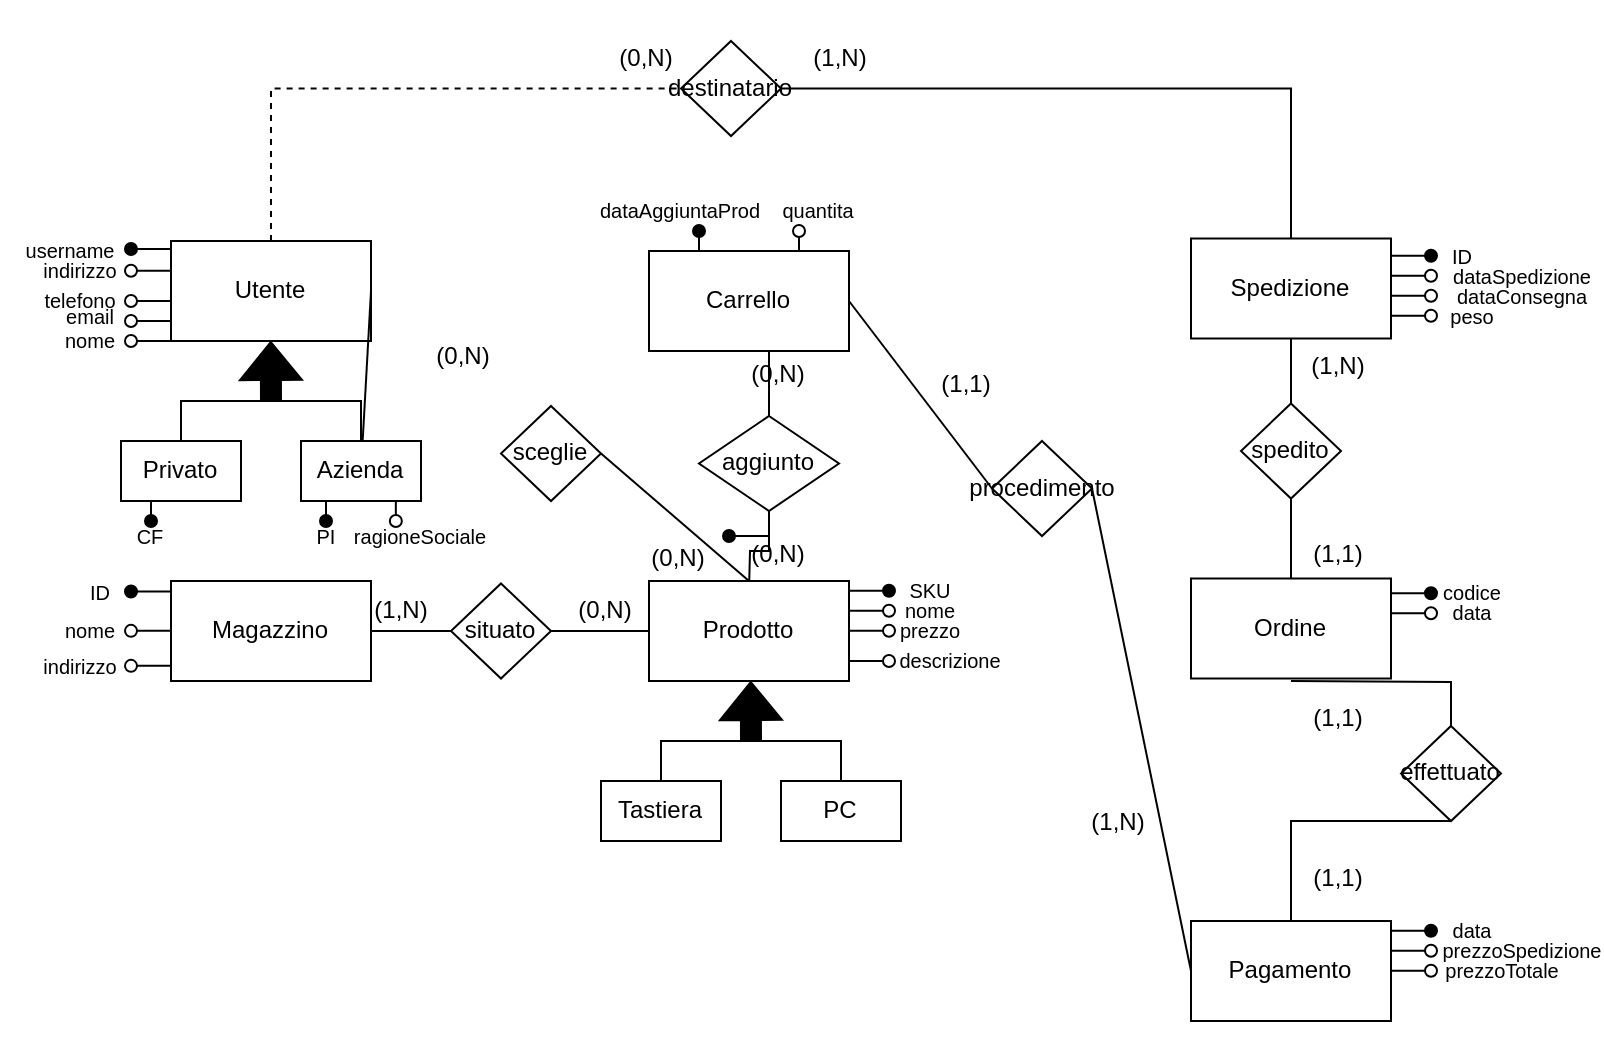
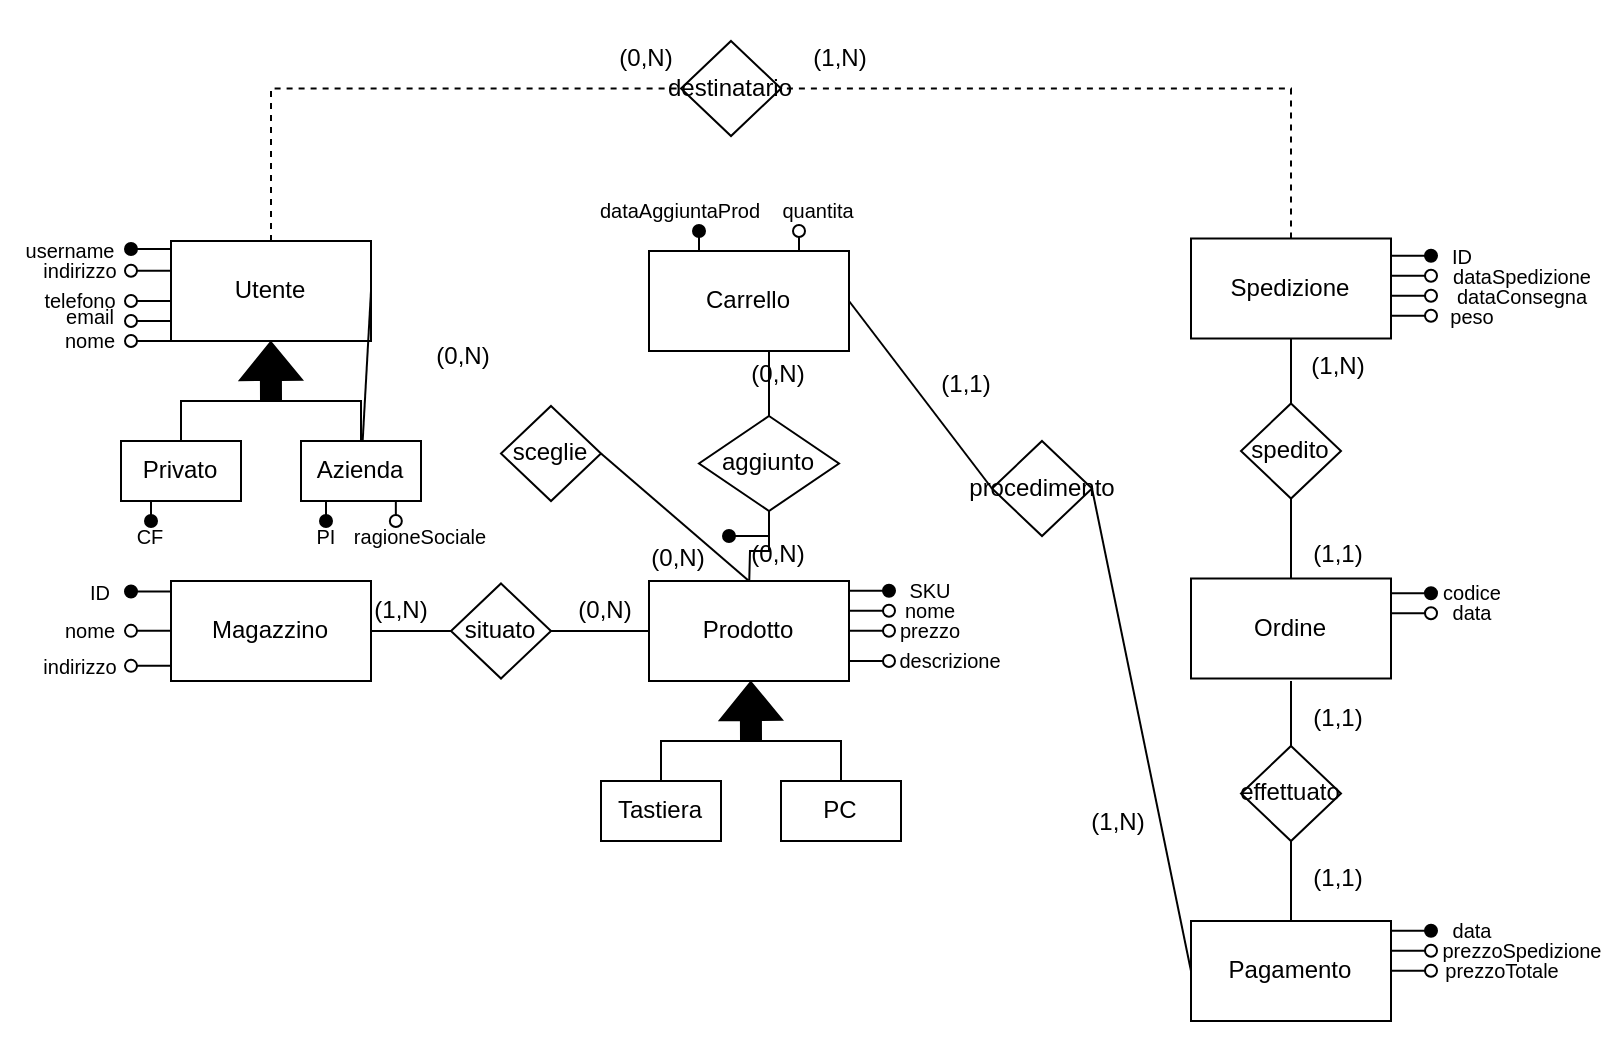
(1108, 89) -> (1108, 89)
(1451, 774) -> (1291, 794)
